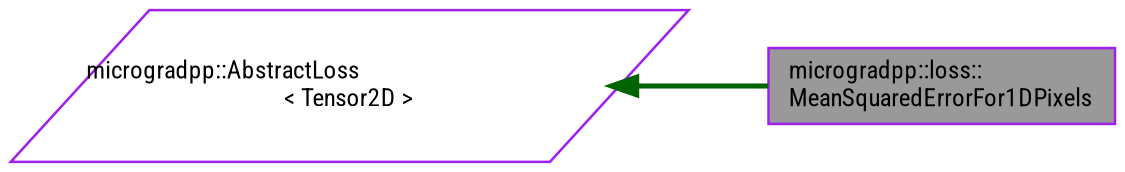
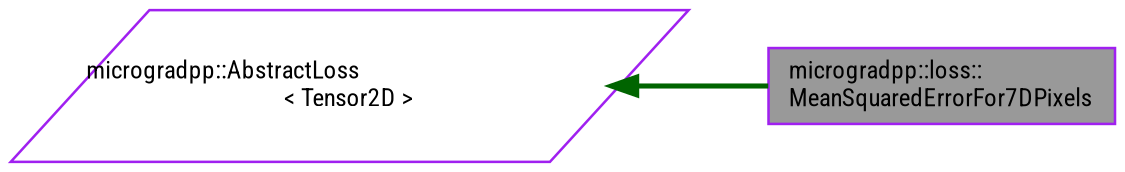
(942, 86) -> (942, 86)
